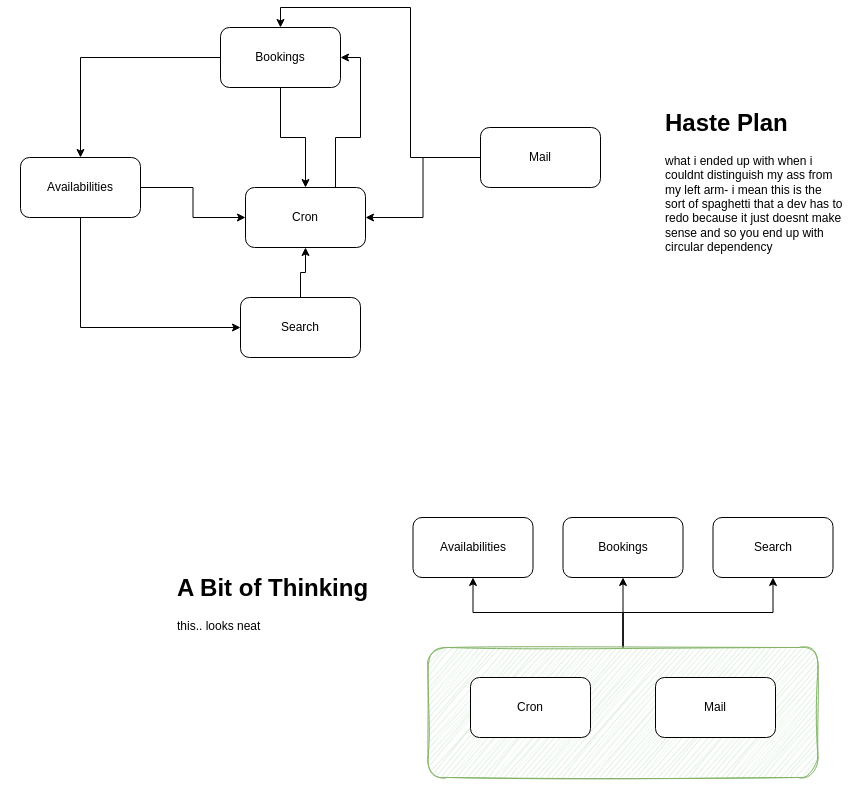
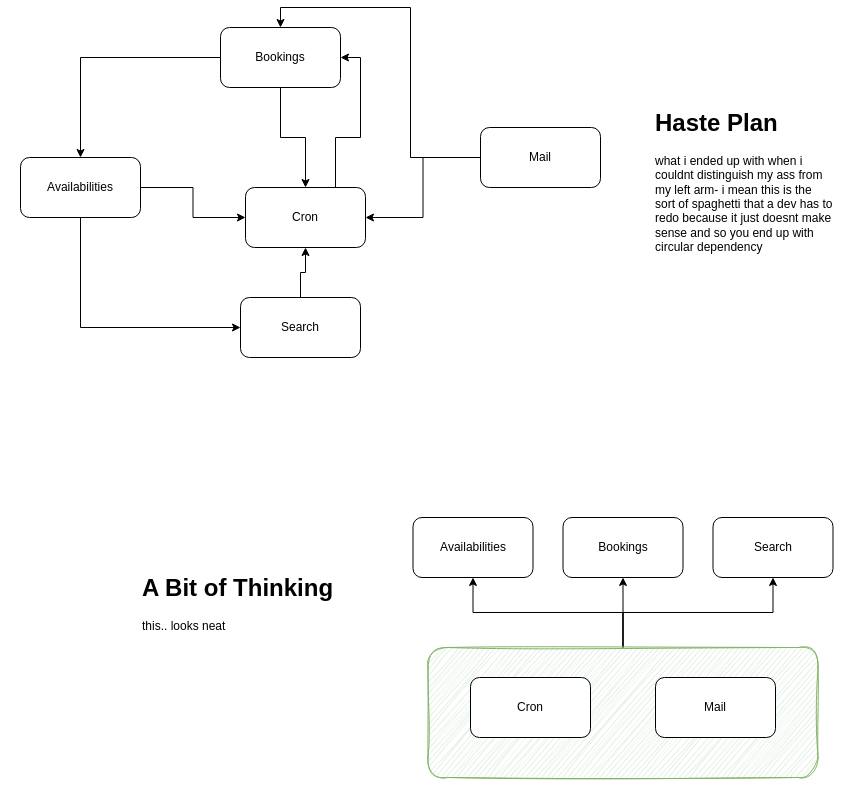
(753, 188) -> (743, 188)
(286, 653) -> (251, 653)
